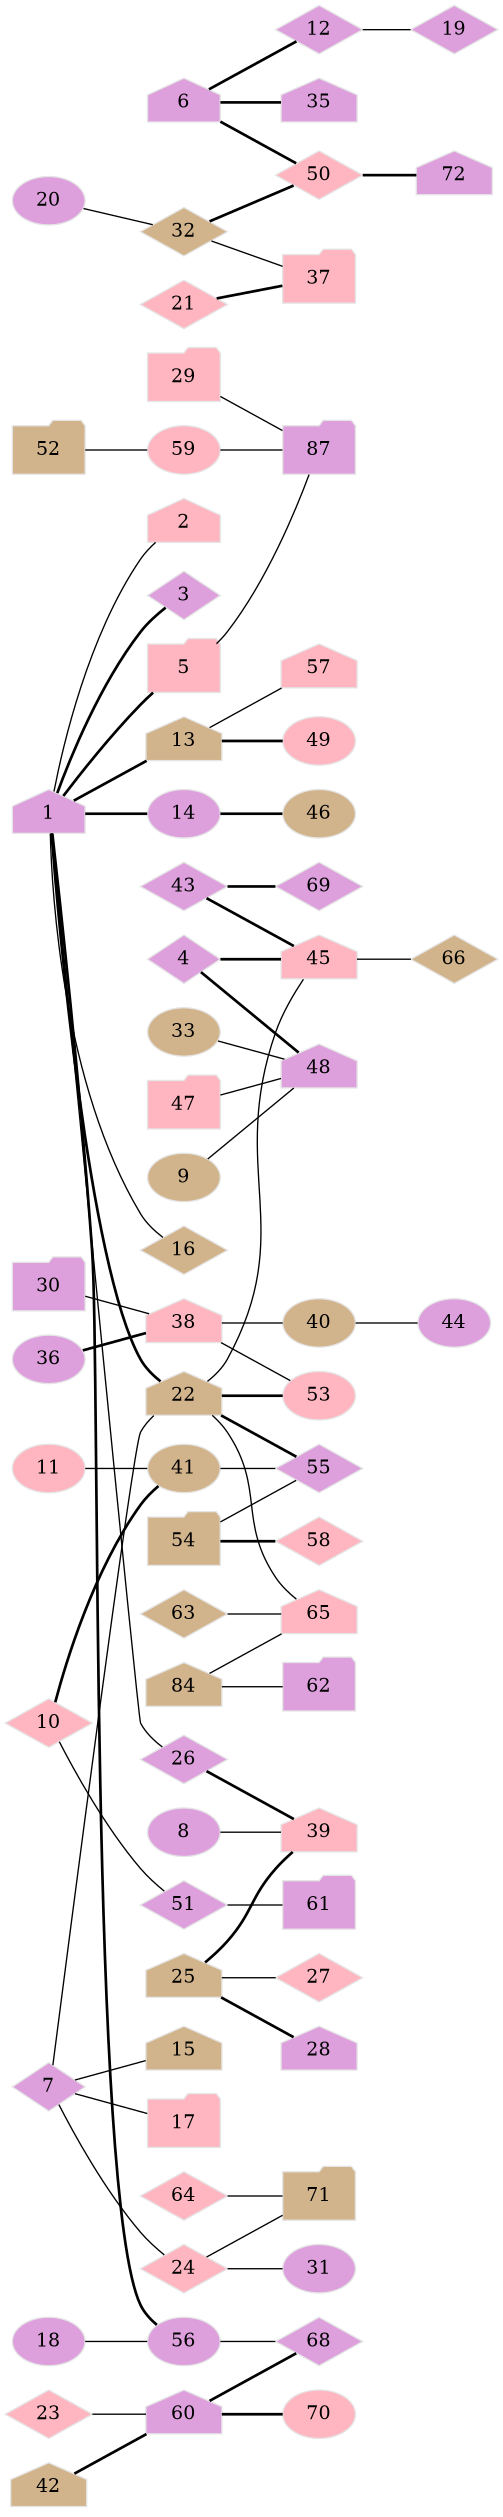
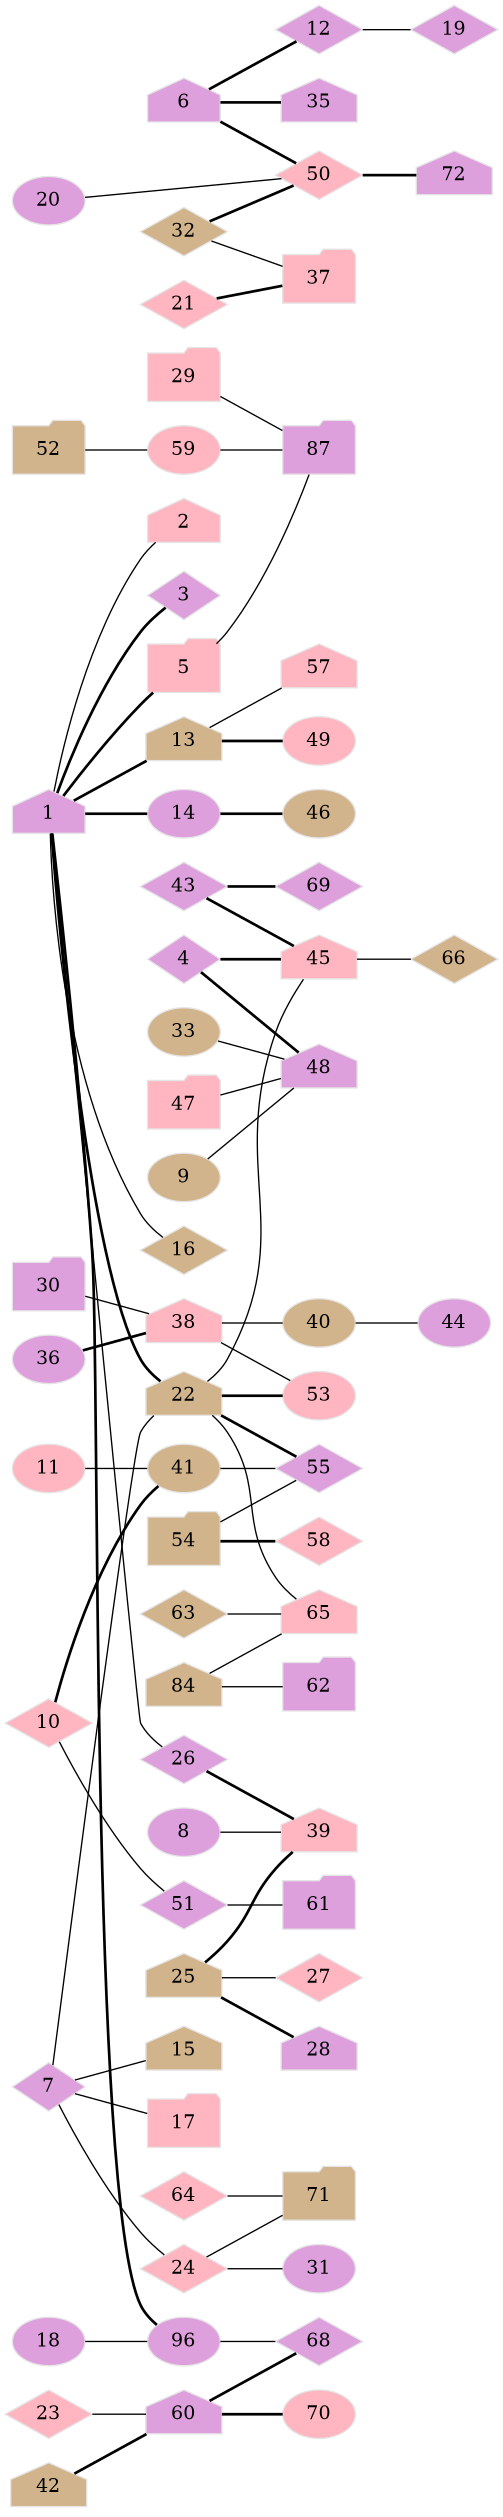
(118, 217) -> (183, 188)
(184, 2341) -> (184, 2341)
